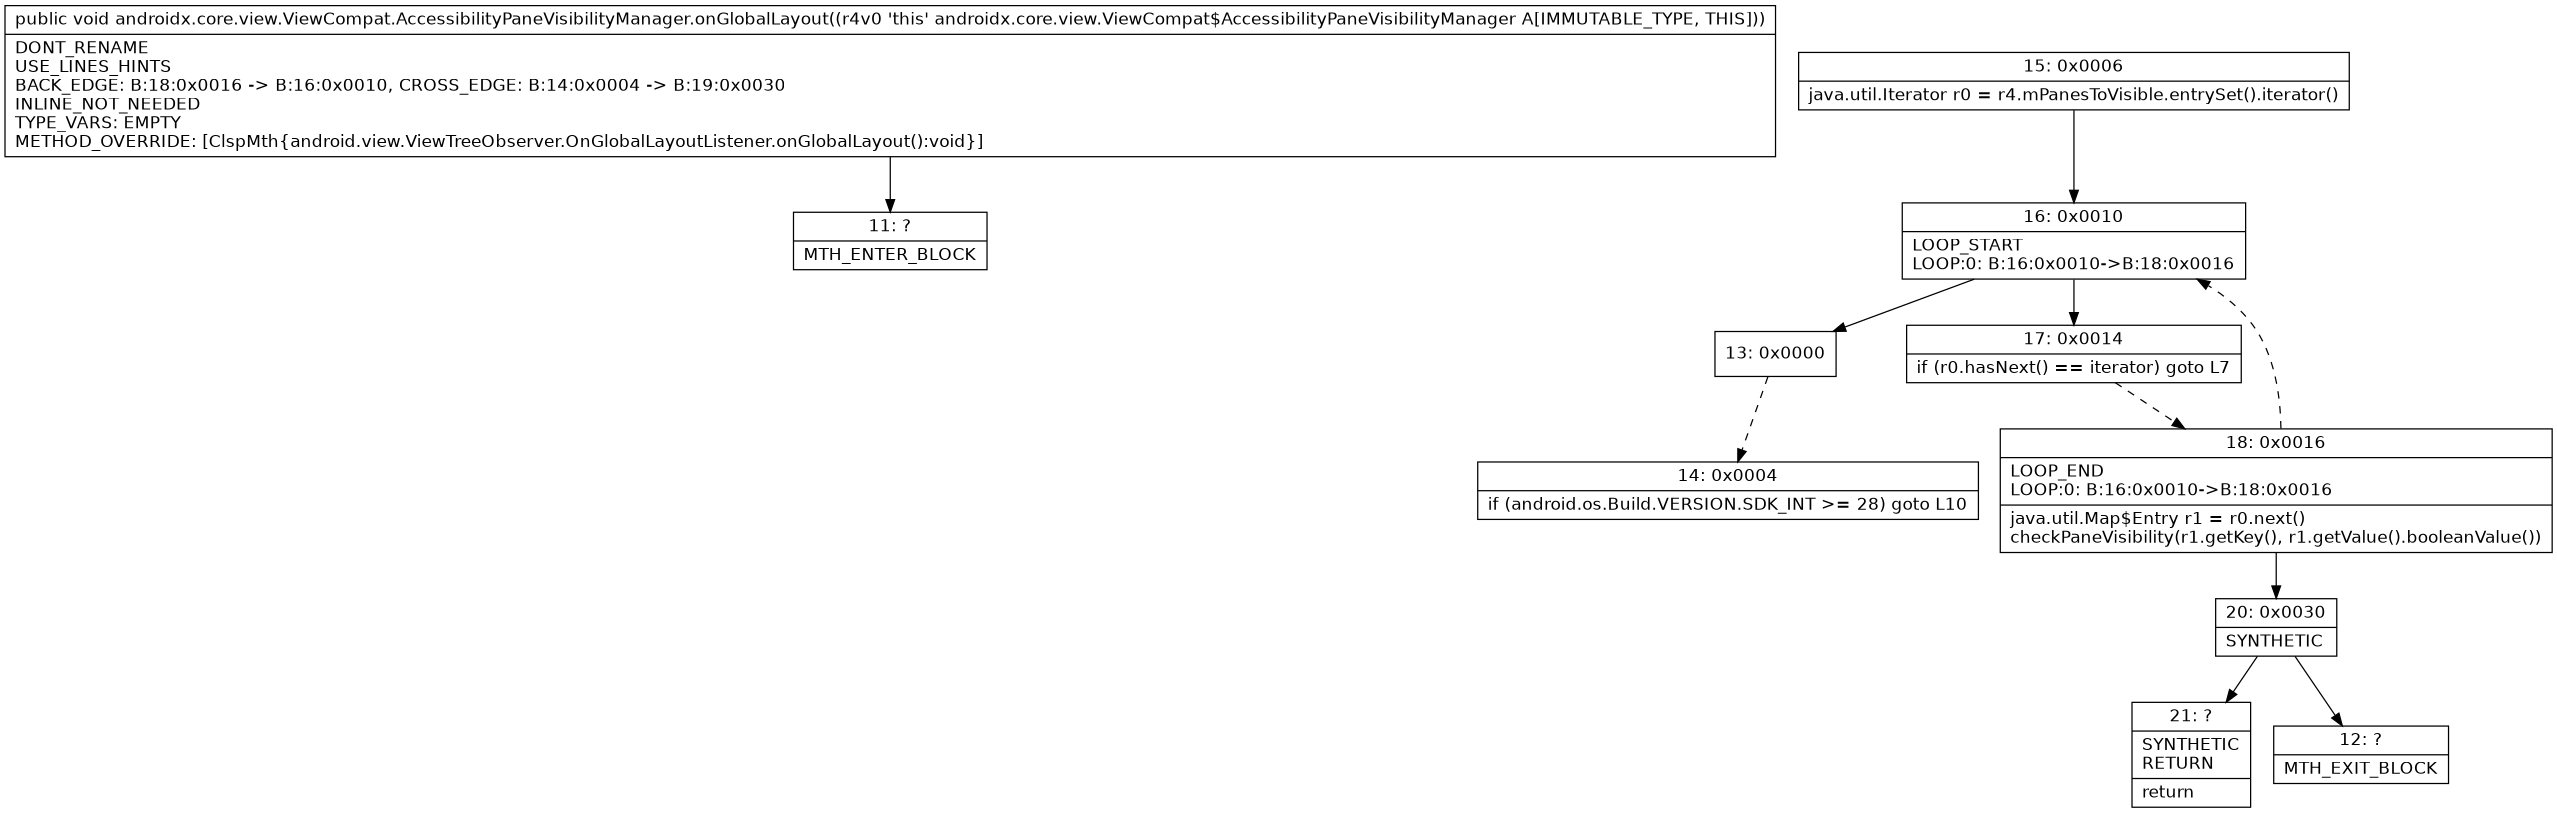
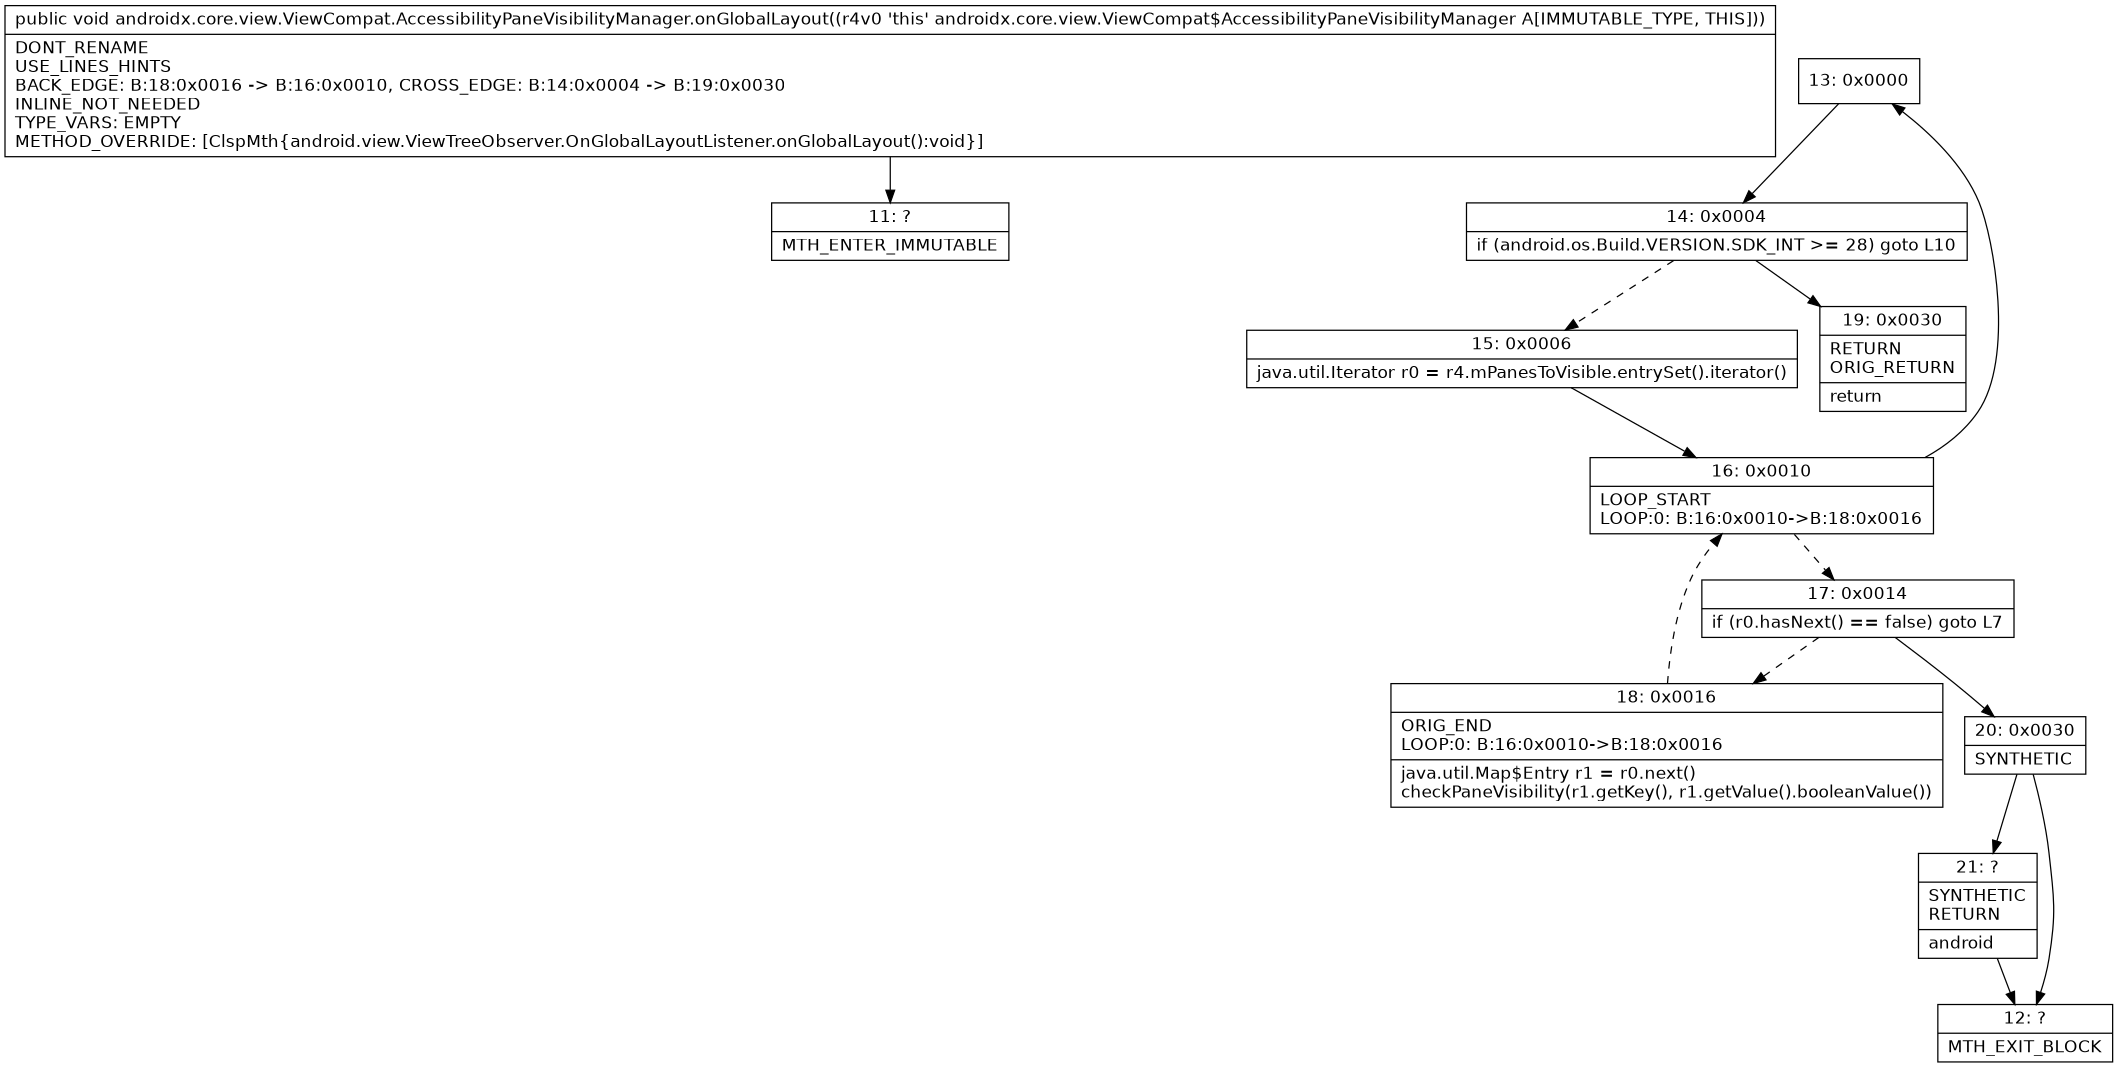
(890, 255) -> (890, 245)
none -> (1625, 292)
(2074, 296) -> (1810, 552)
none -> (1893, 359)
(2074, 368) -> (1858, 622)
(1755, 413) -> (1795, 149)
(2058, 471) -> (1447, 726)
(2276, 569) -> (1941, 672)
(2169, 792) -> (1962, 943)
none -> (2004, 976)
